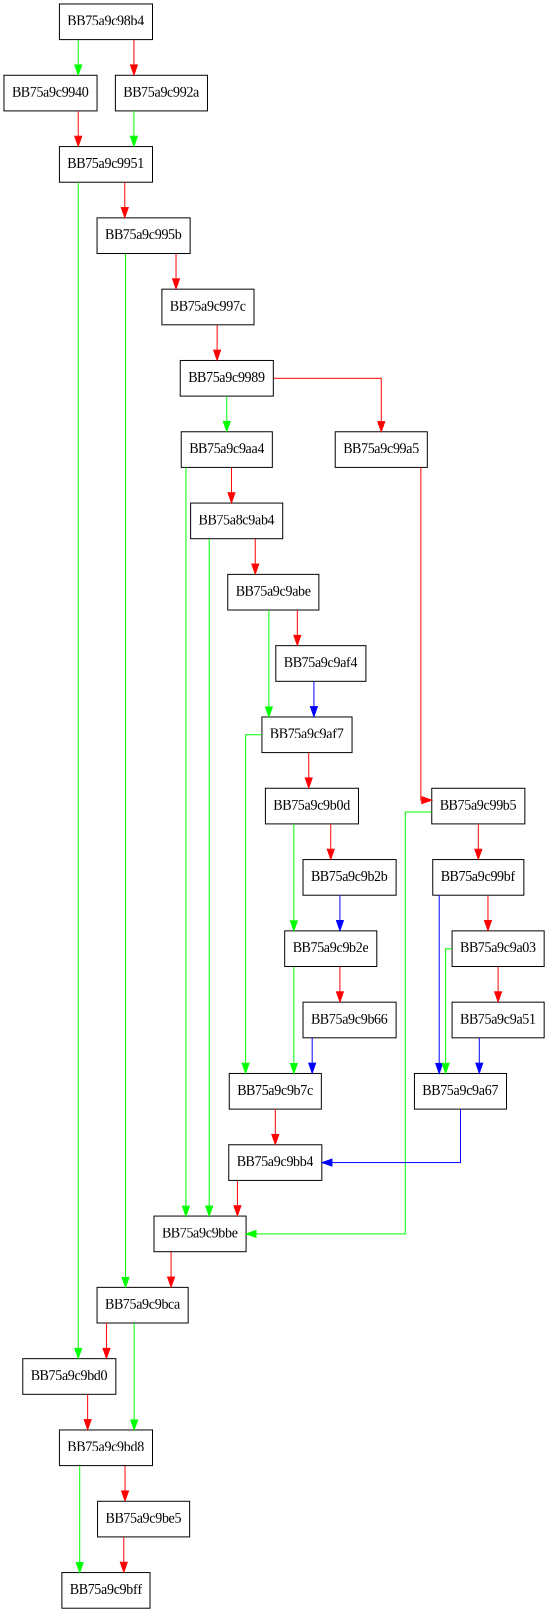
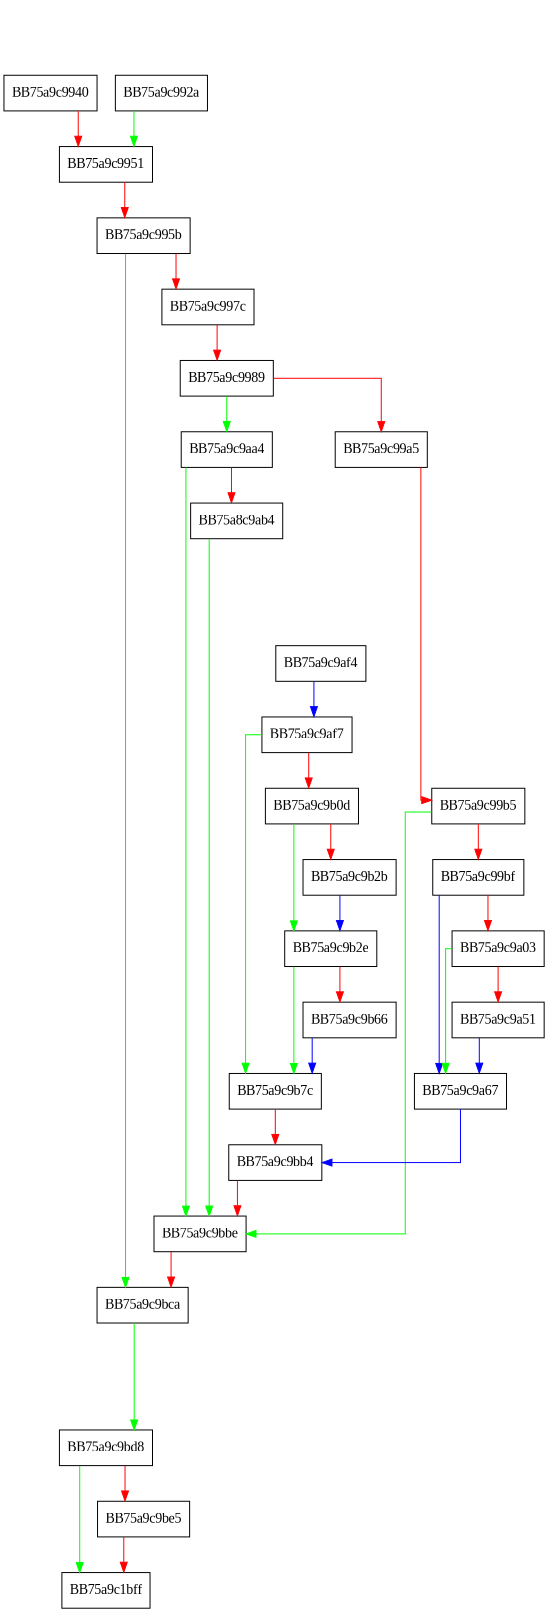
(106, 22) -> none
(273, 592) -> none
(69, 1376) -> none
(106, 1590) -> (106, 1590)
